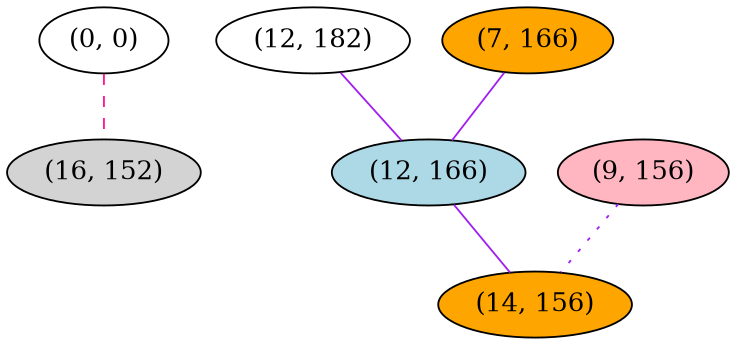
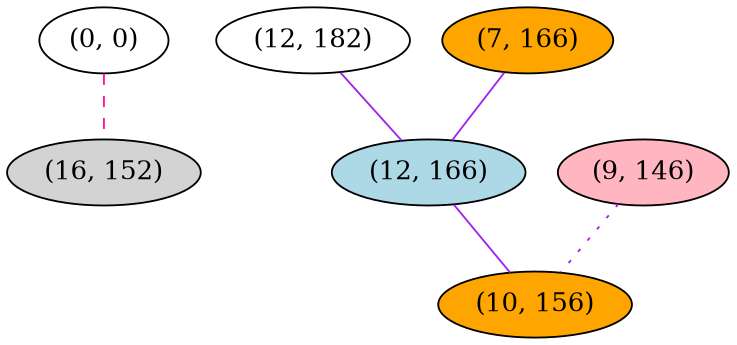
(643, 172) -> (643, 172)
(535, 305) -> (535, 305)
